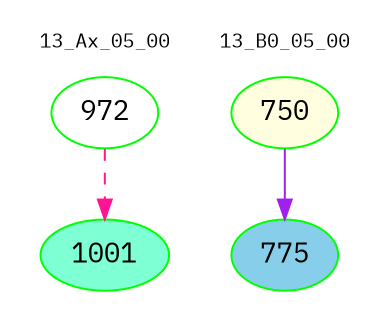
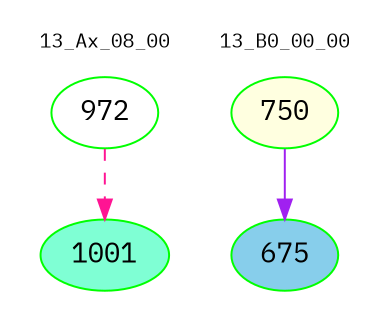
(106, 43) -> (106, 43)
(286, 43) -> (286, 43)
(285, 255) -> (285, 255)
